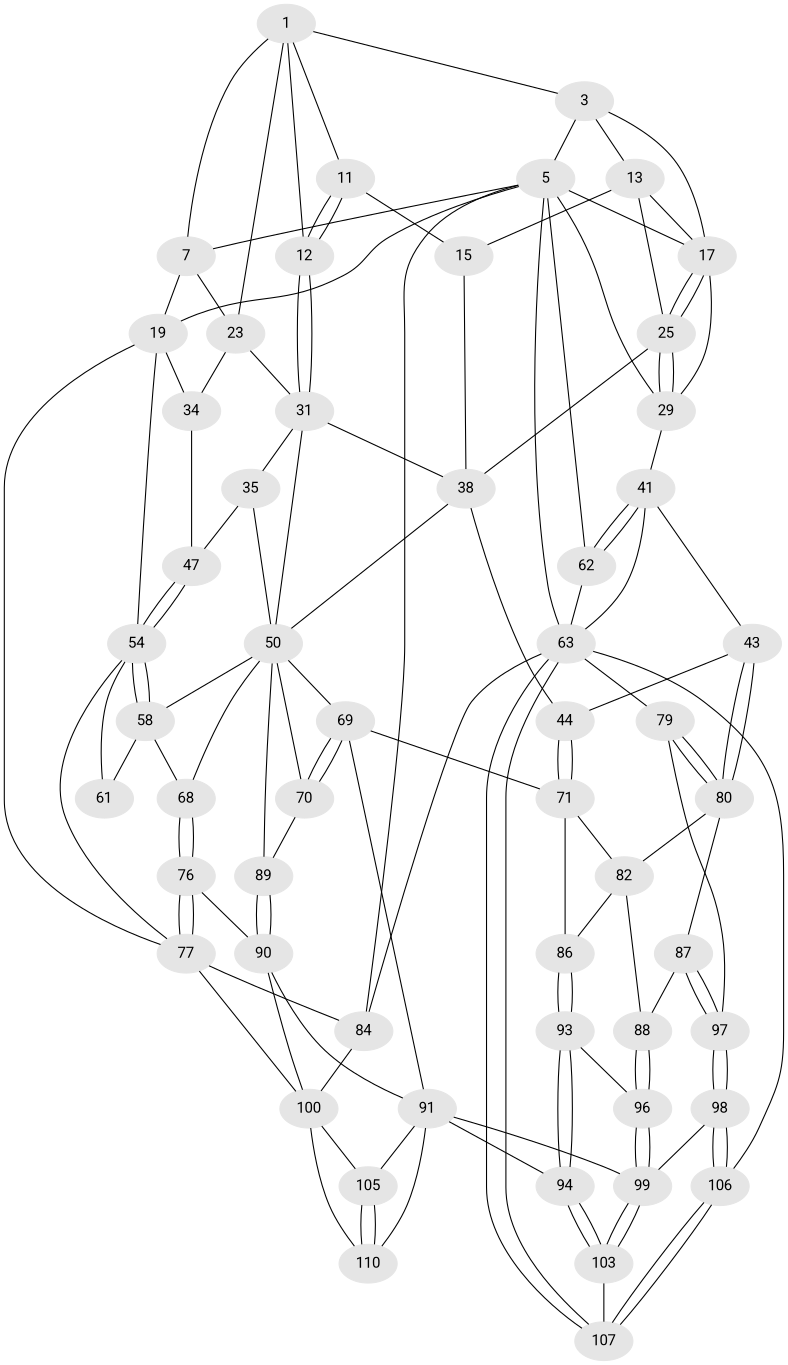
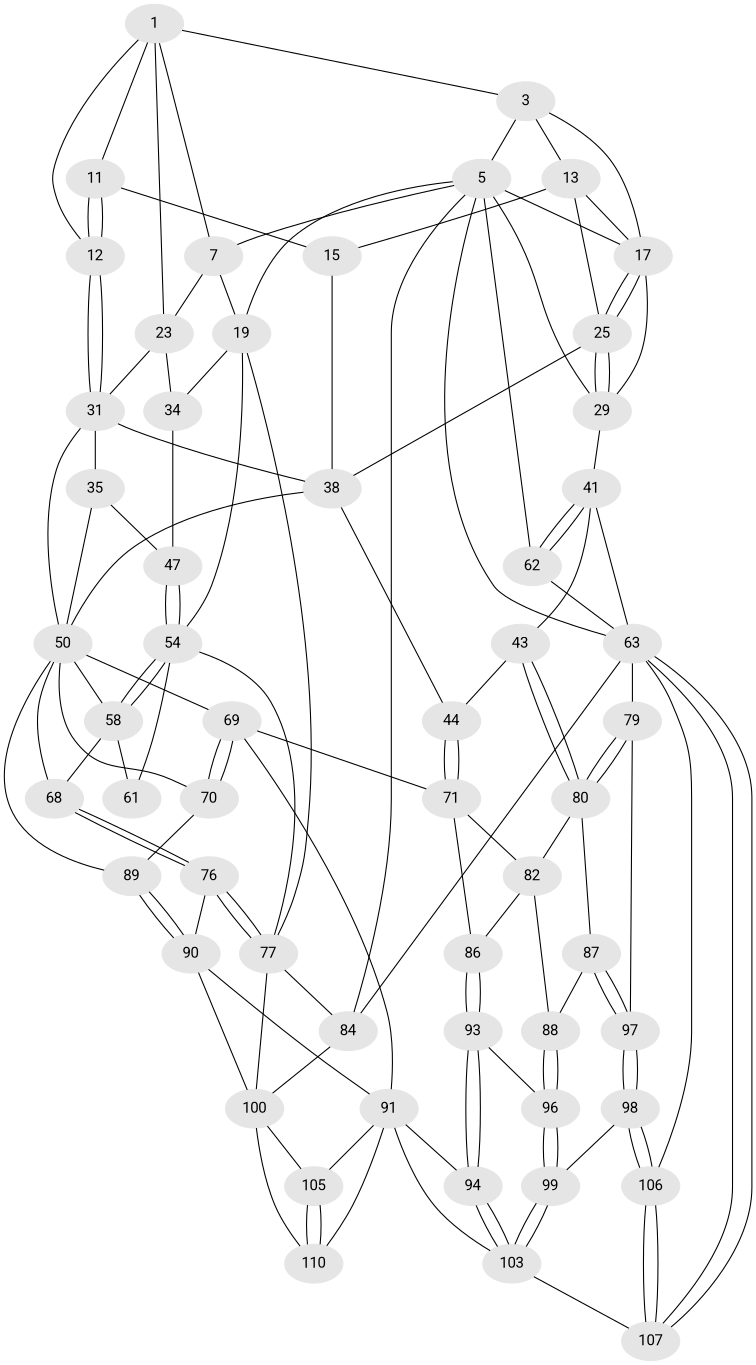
(538, 1143) -> (430, 1199)
